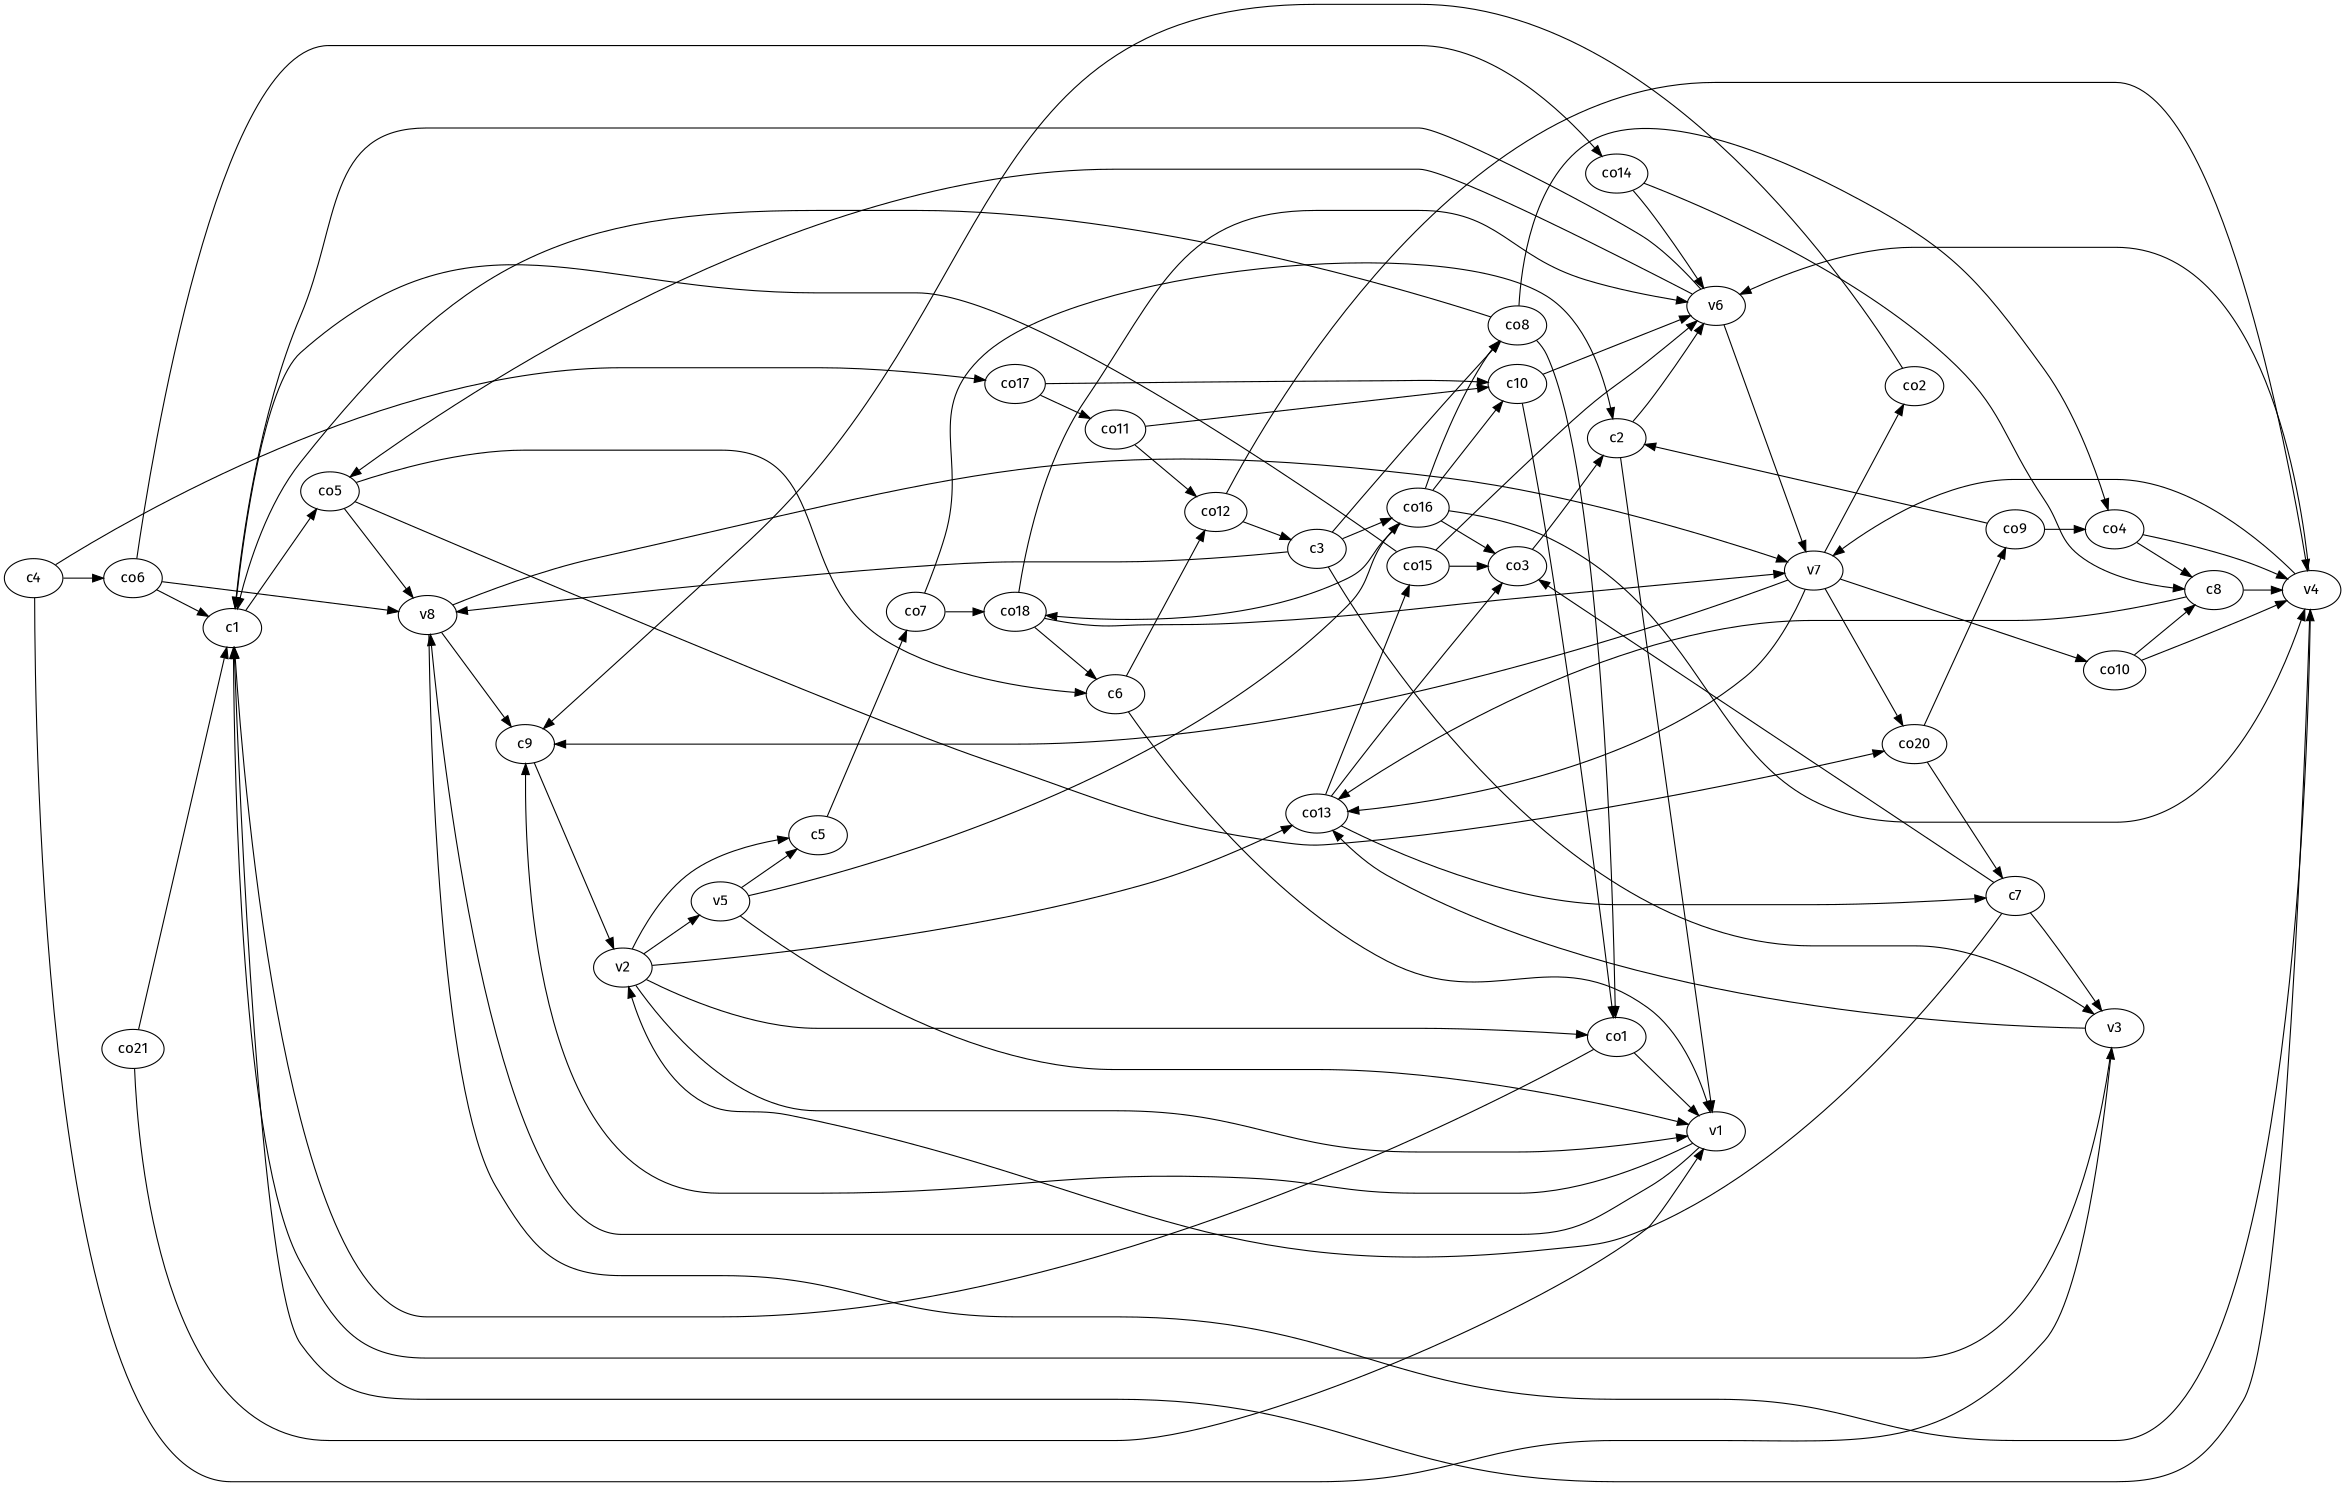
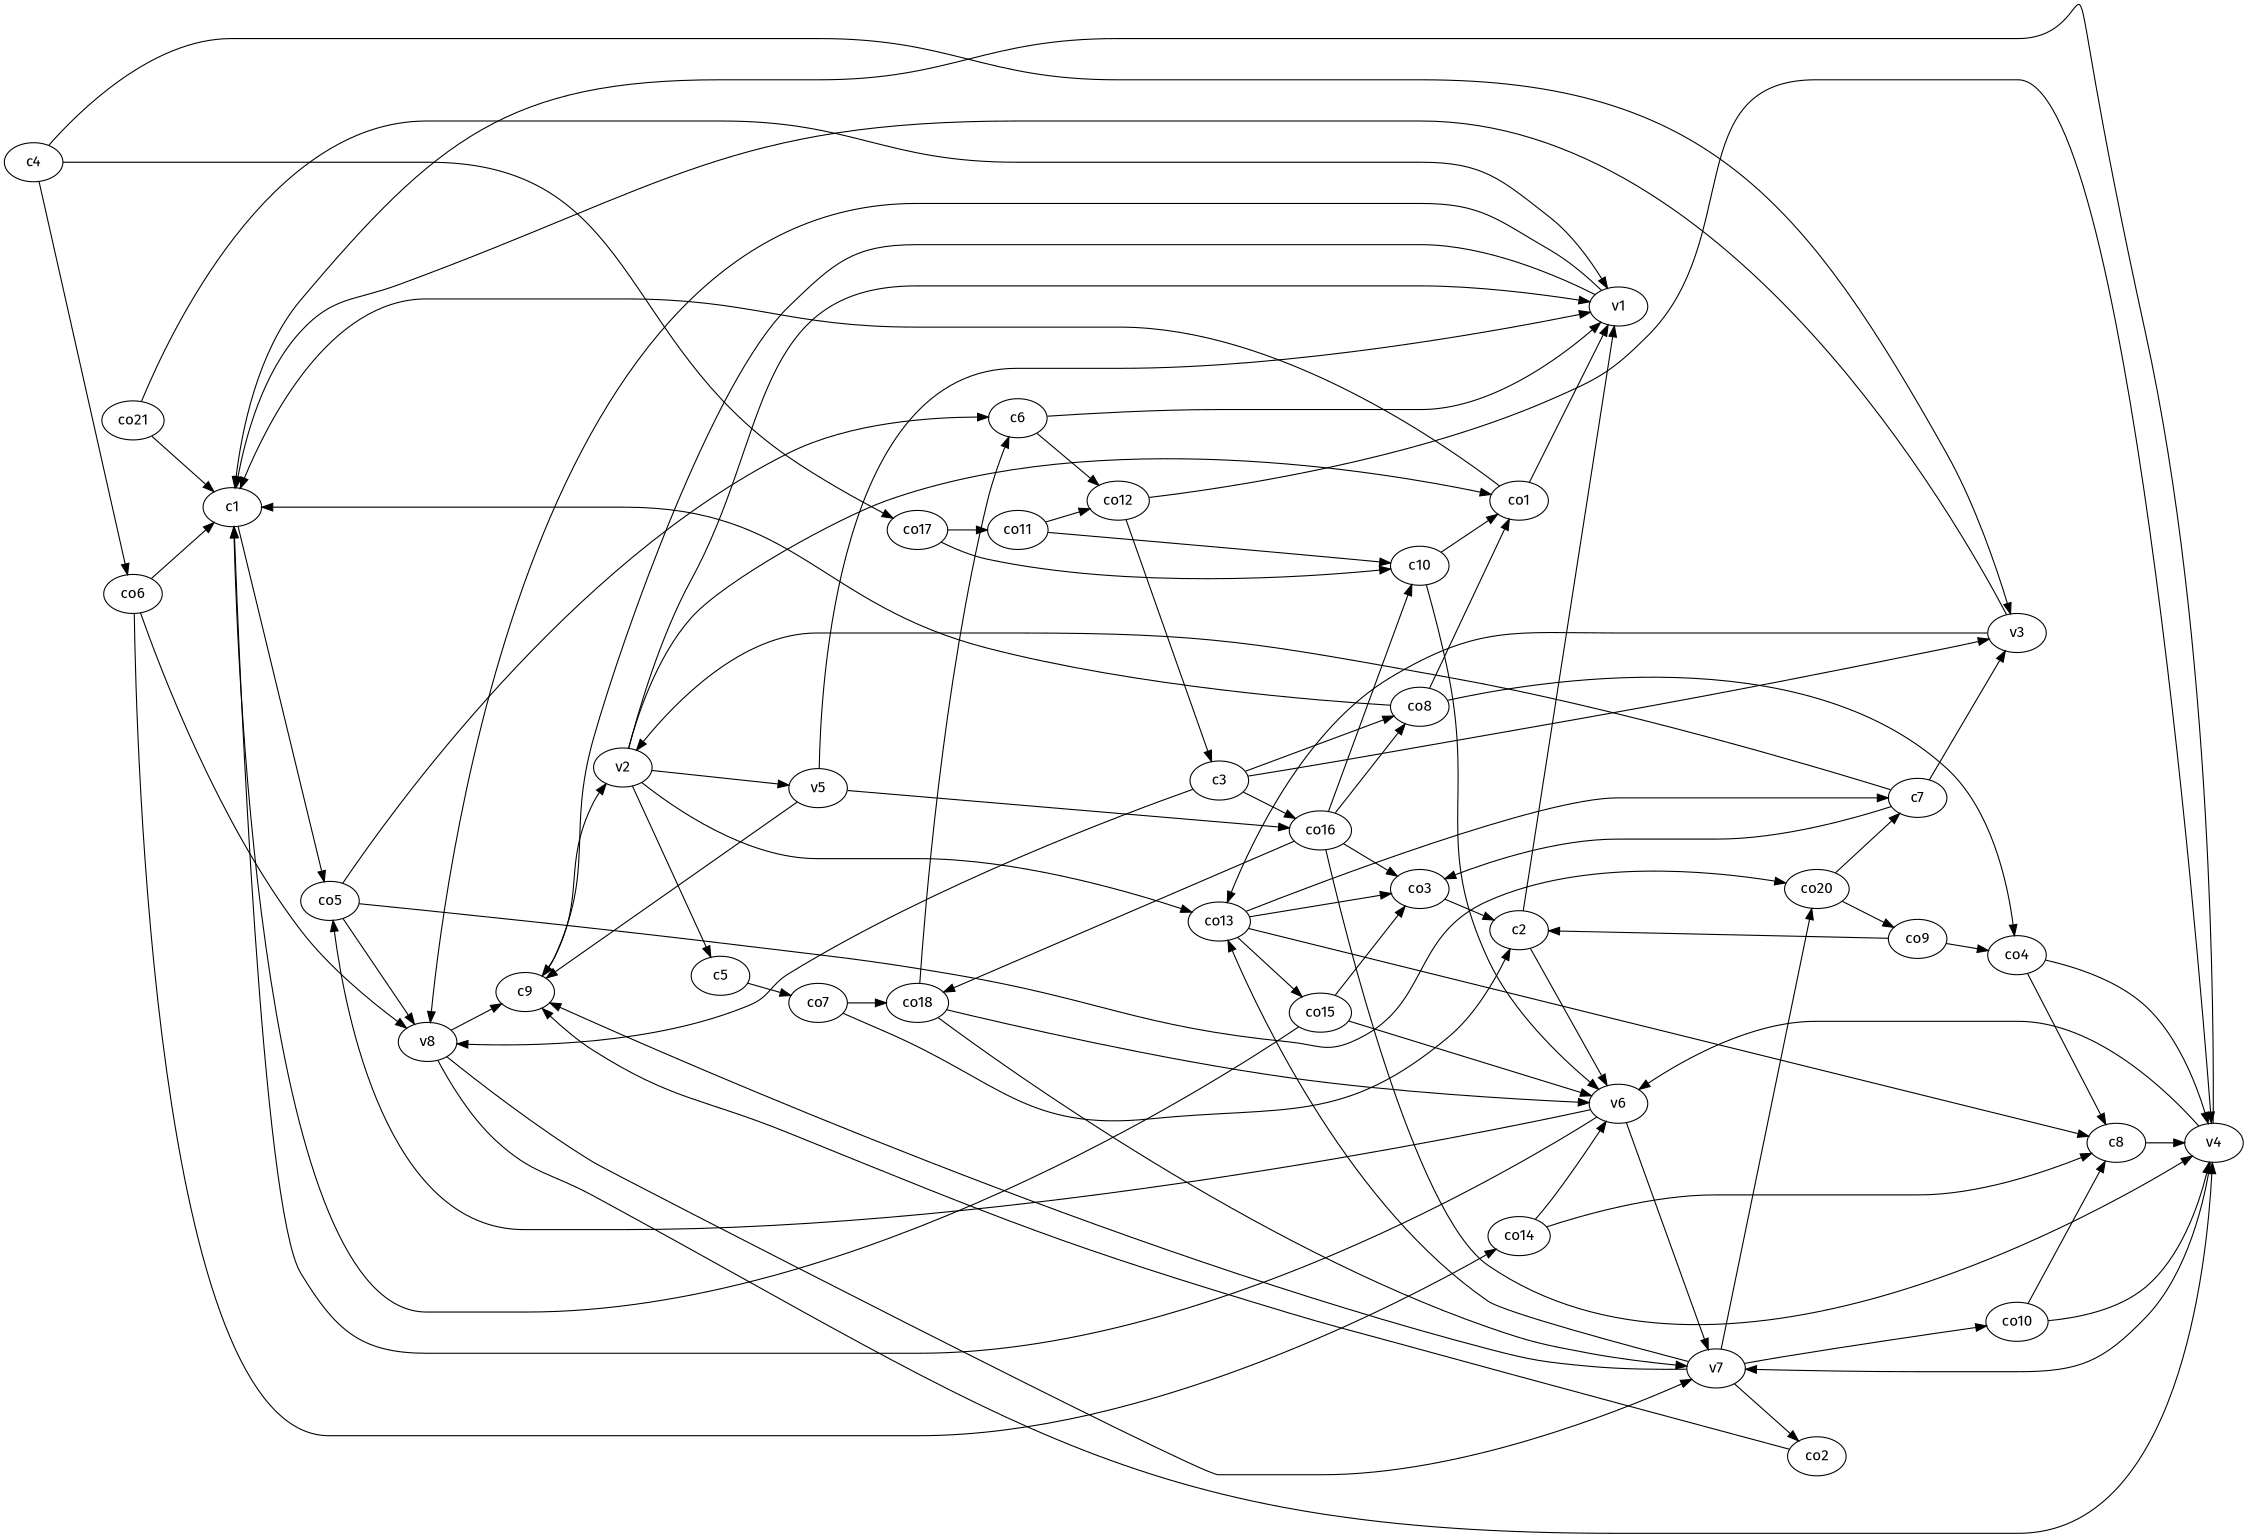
(1750, 625) -> (1663, 1031)
(765, 872) -> (670, 891)
